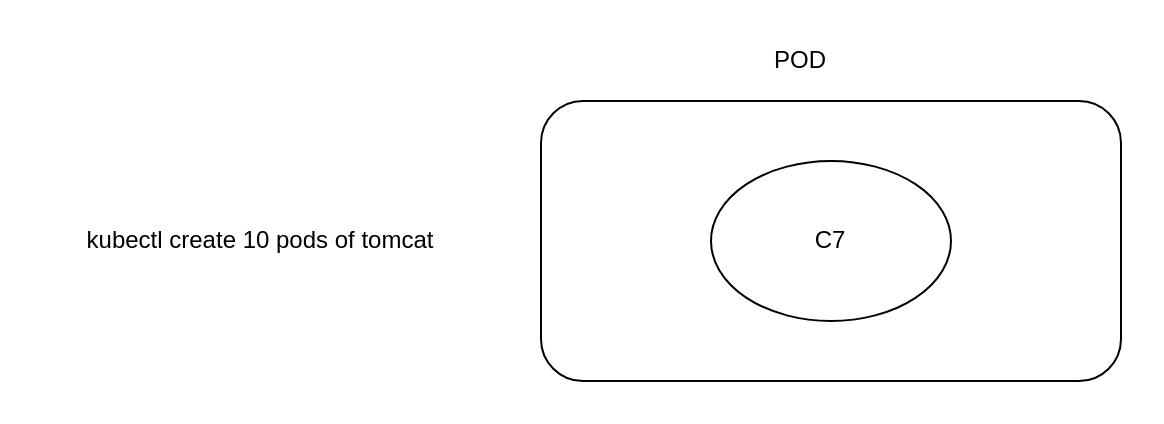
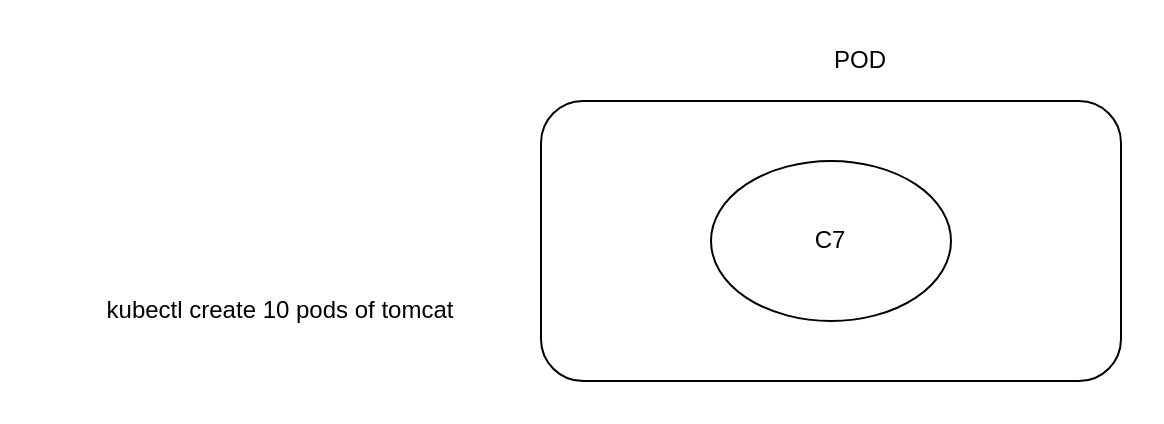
(801, 61) -> (861, 61)
(261, 241) -> (281, 311)
